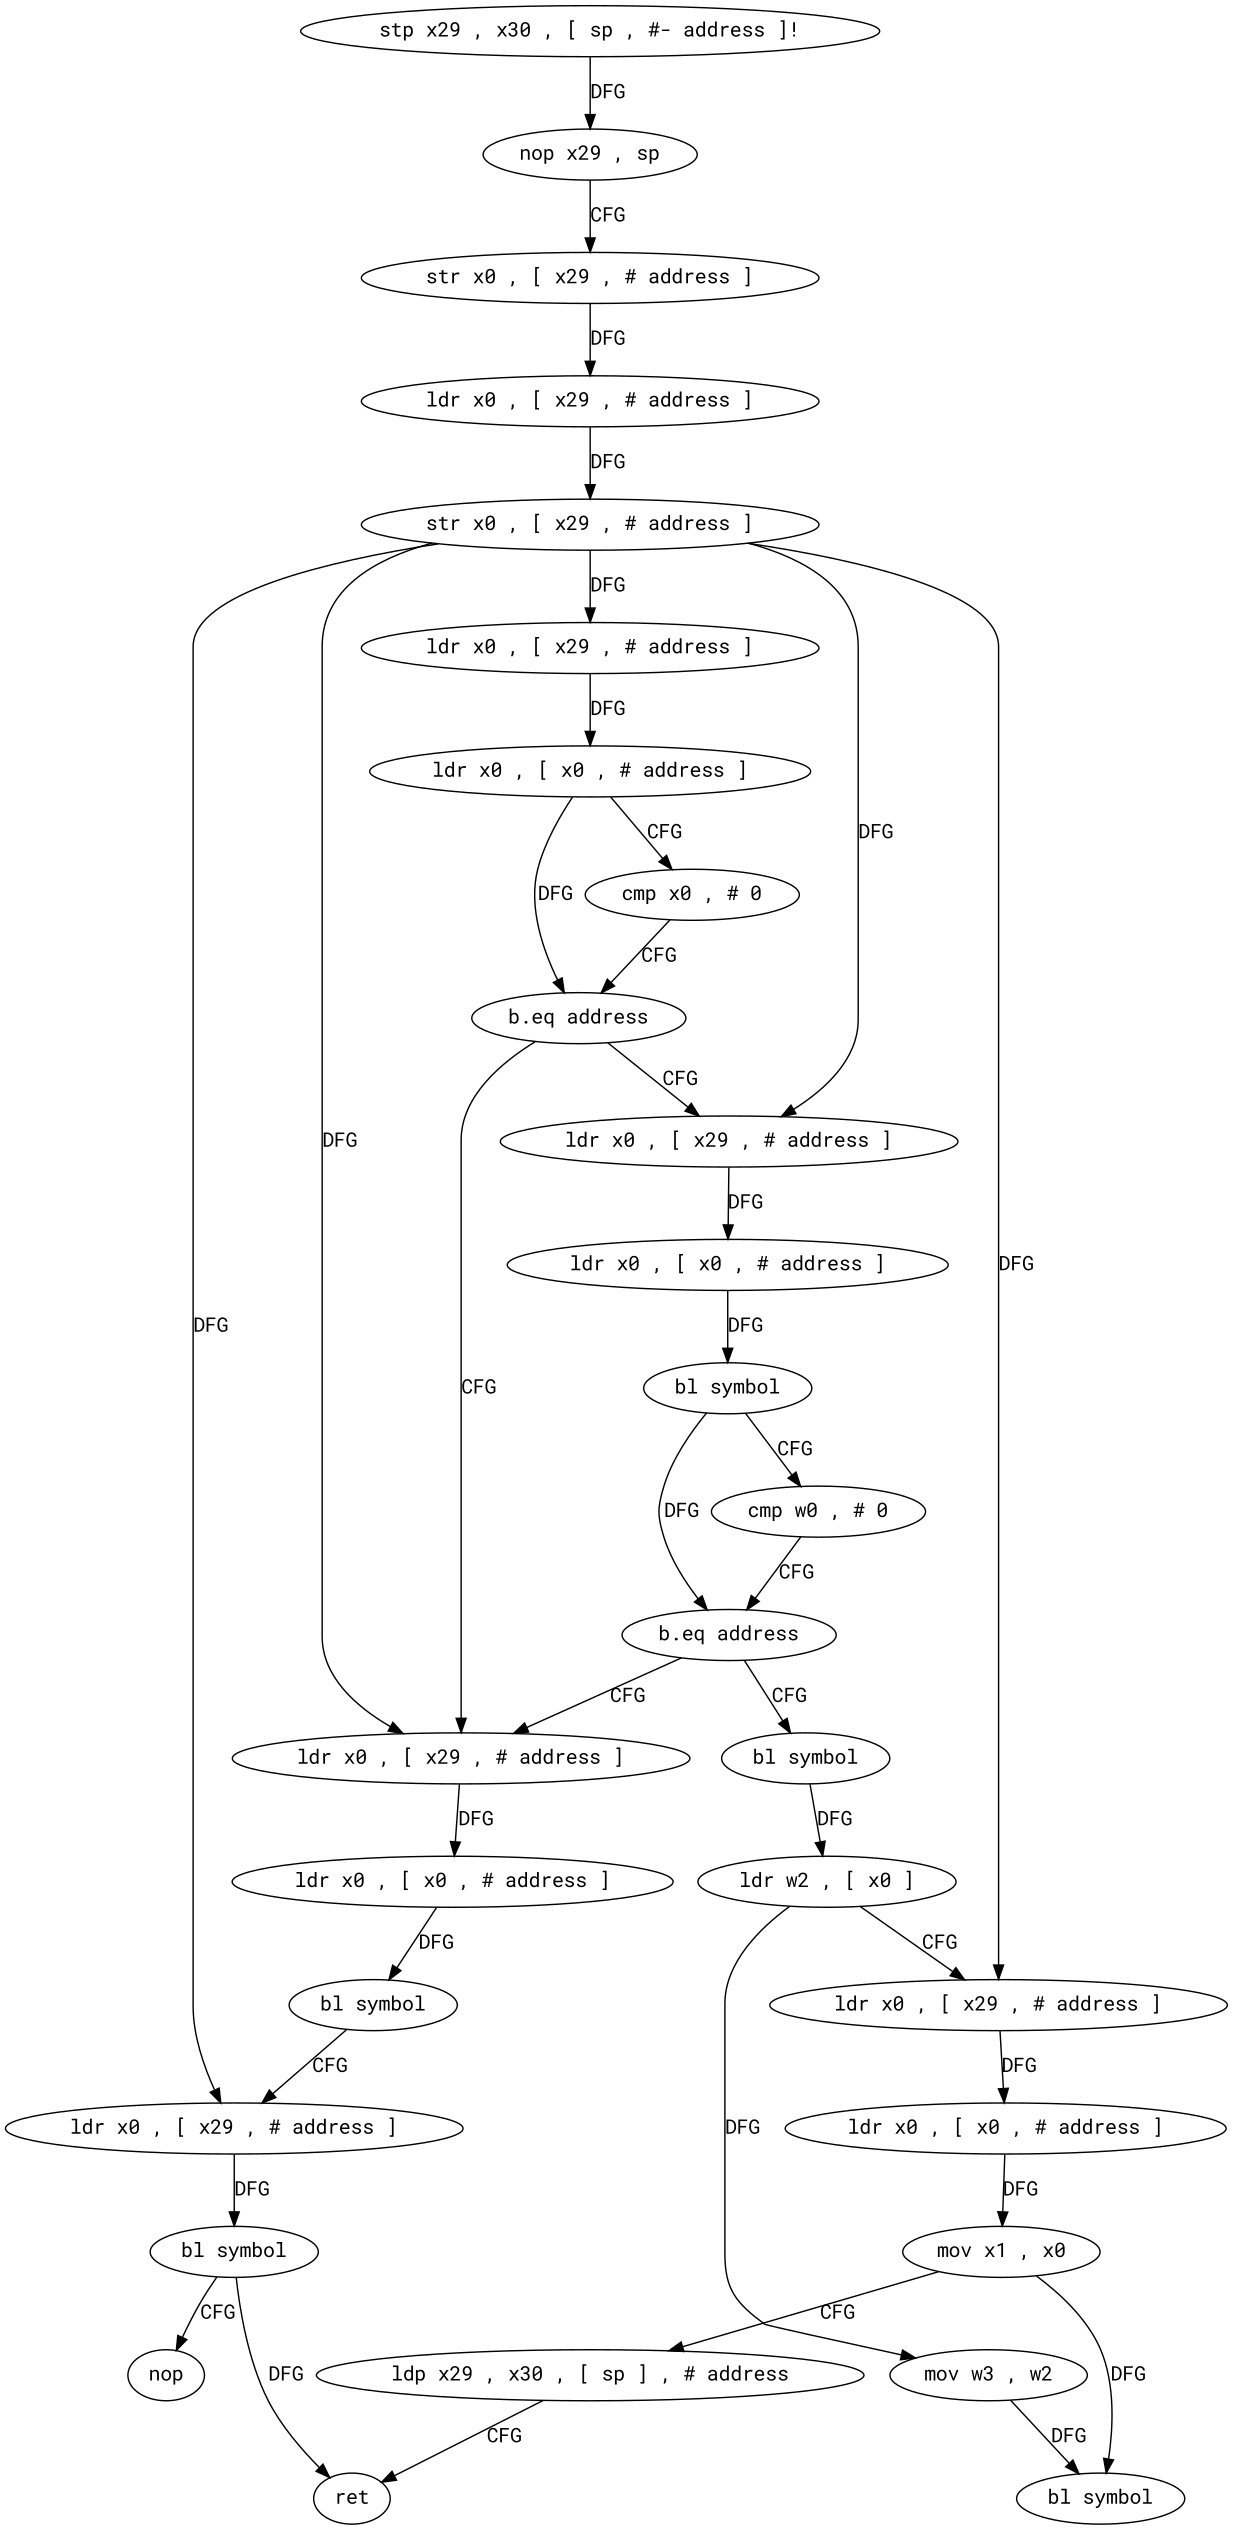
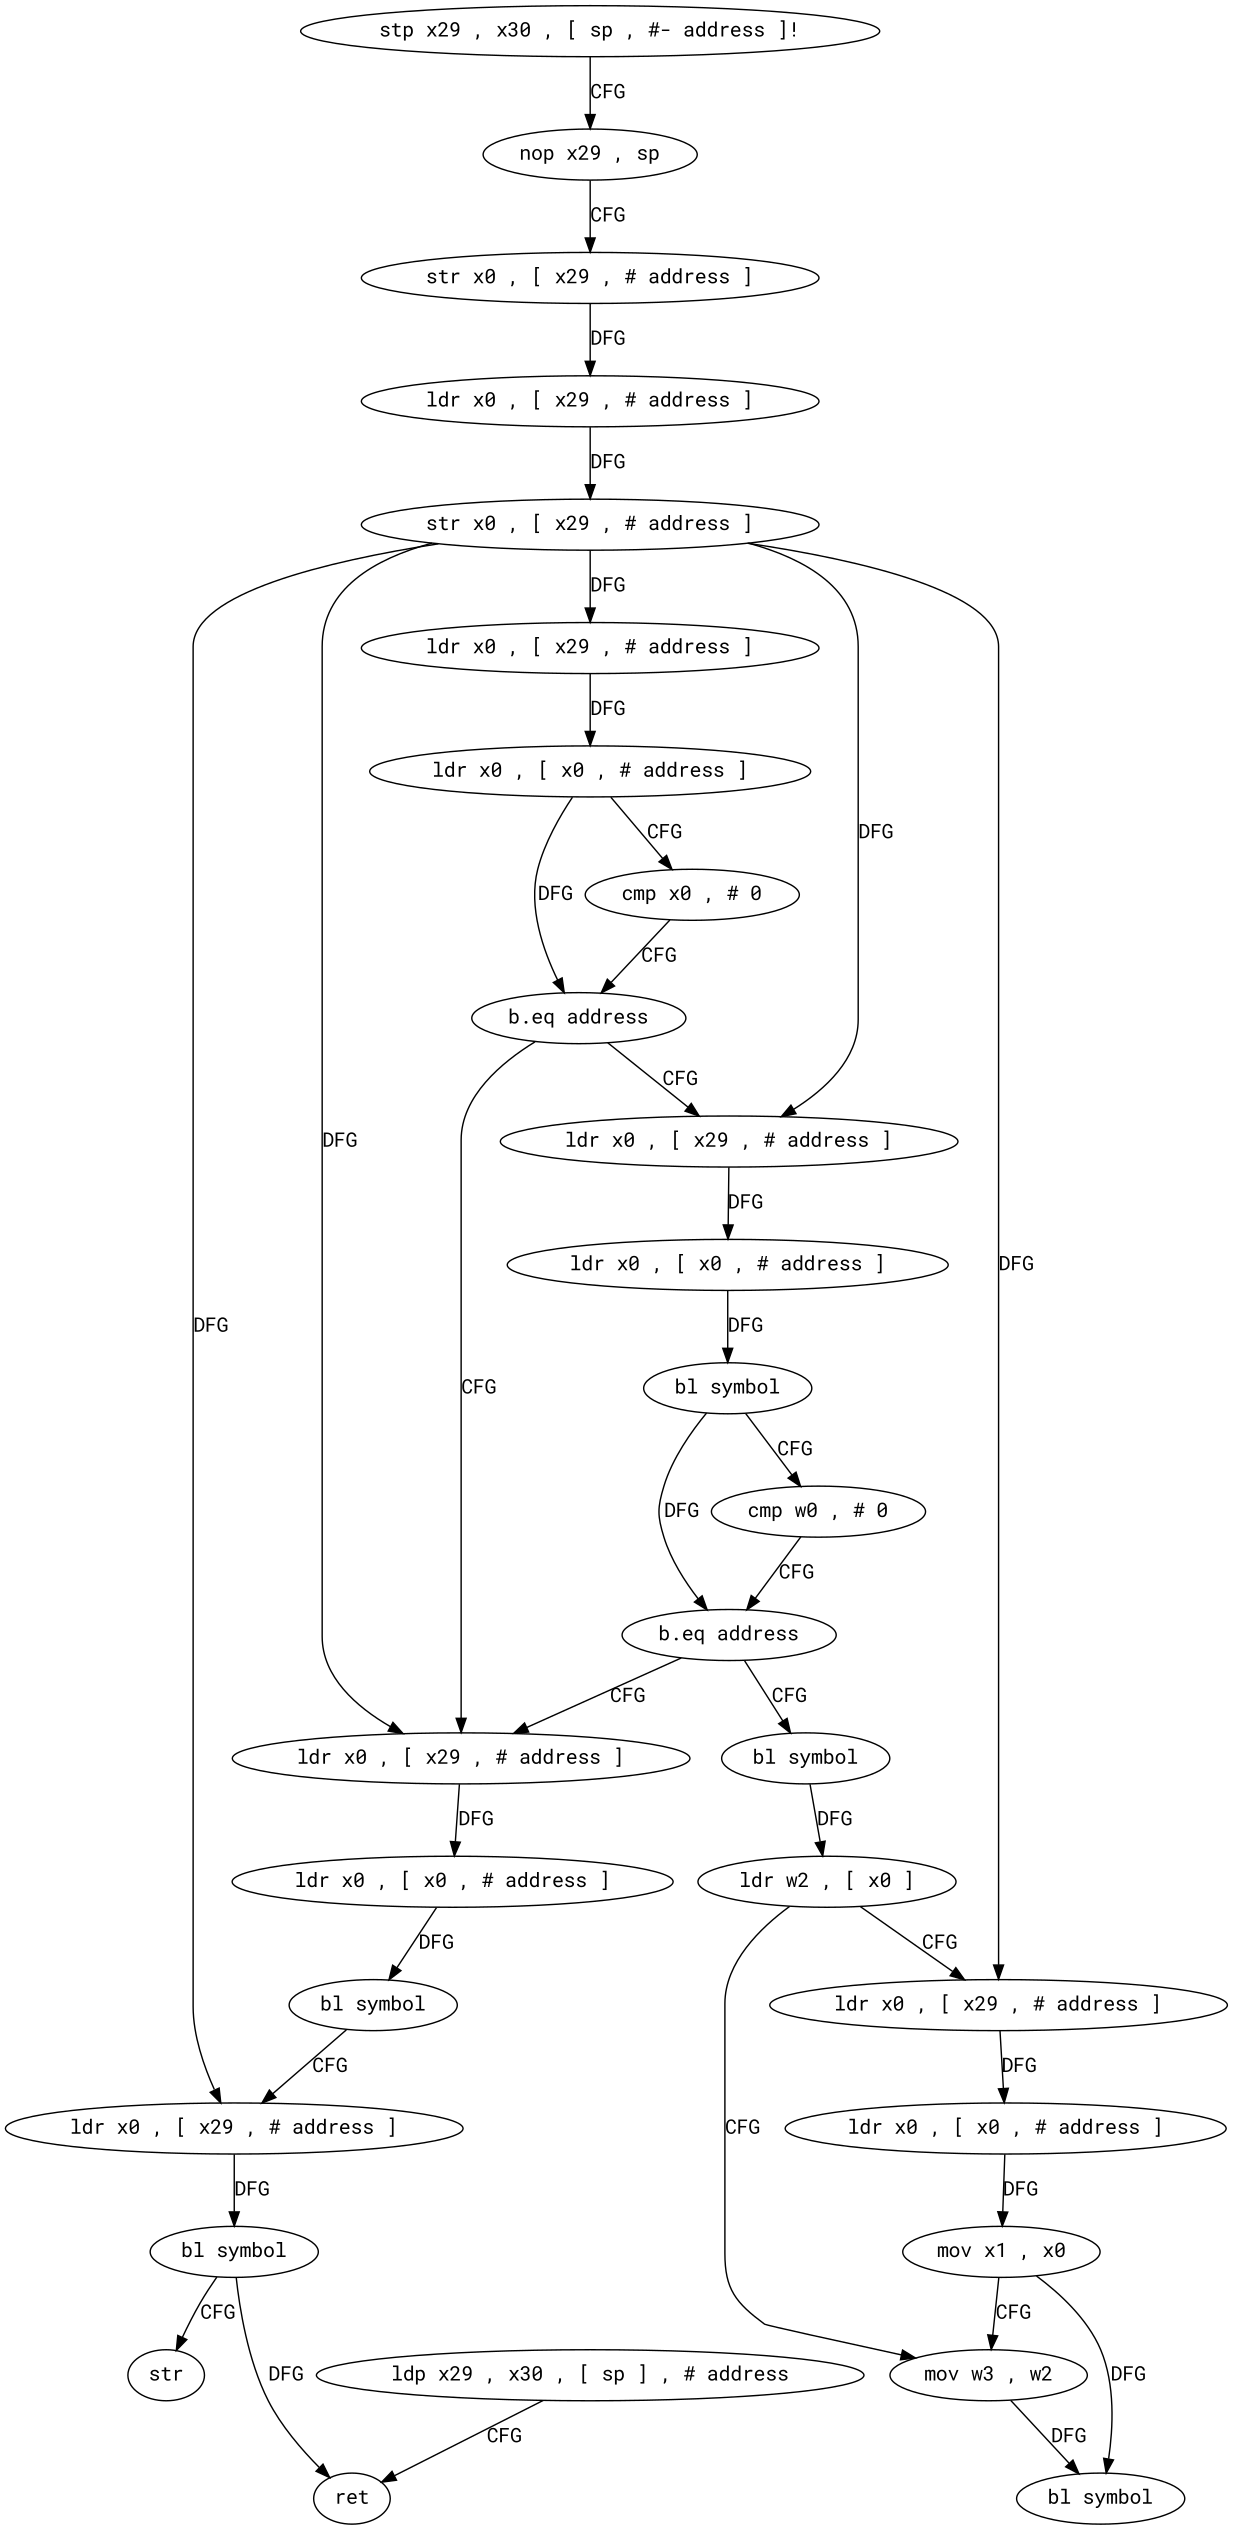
(608, 93) -> (608, 93)
(743, 2129) -> (743, 2129)
(811, 2309) -> (996, 2306)
(166, 2375) -> (166, 2375)
